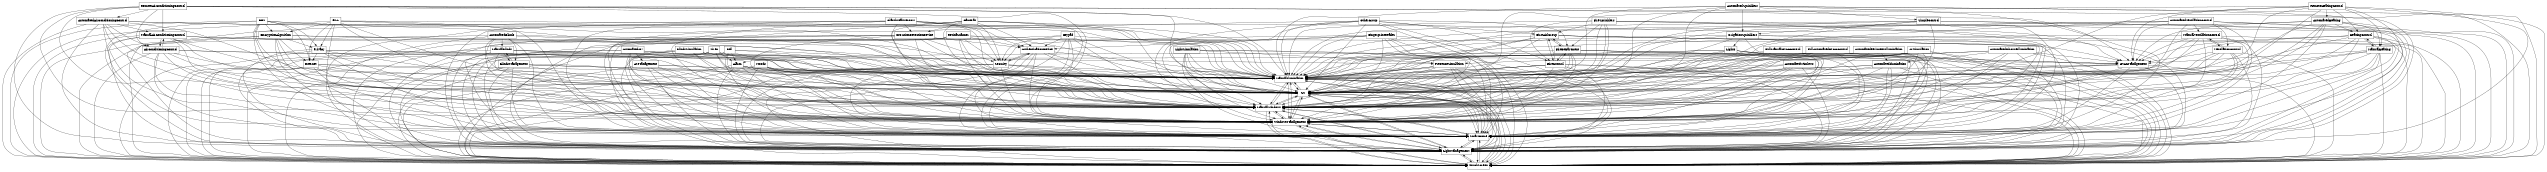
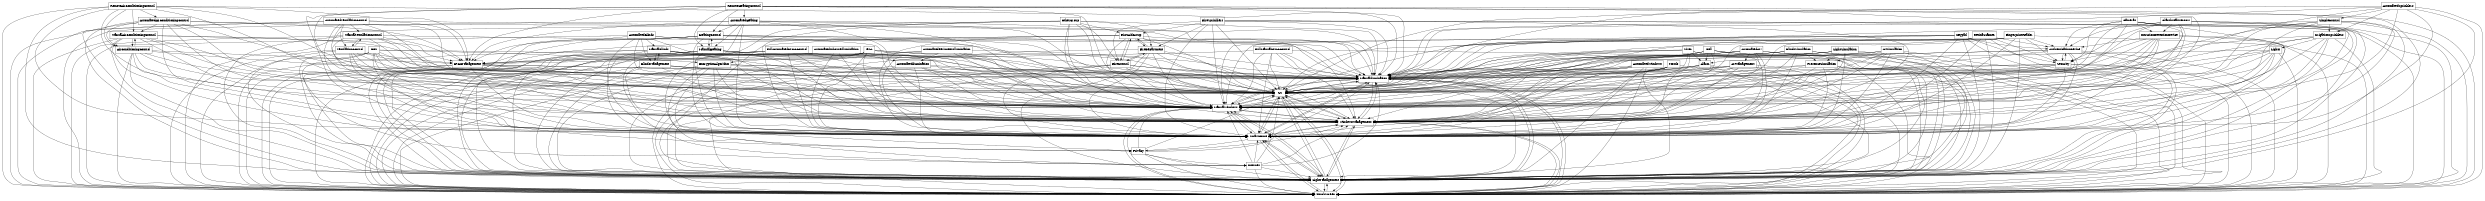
(888, 134) -> (1198, 146)
